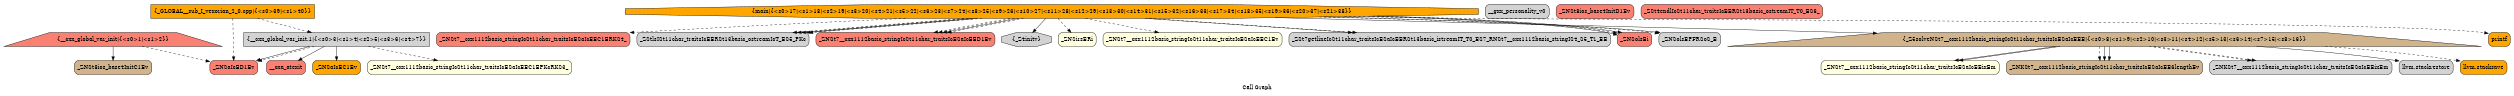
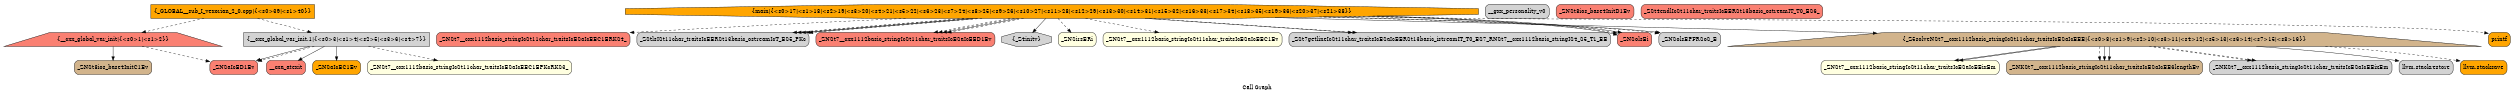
(233, 38) -> (175, 25)
